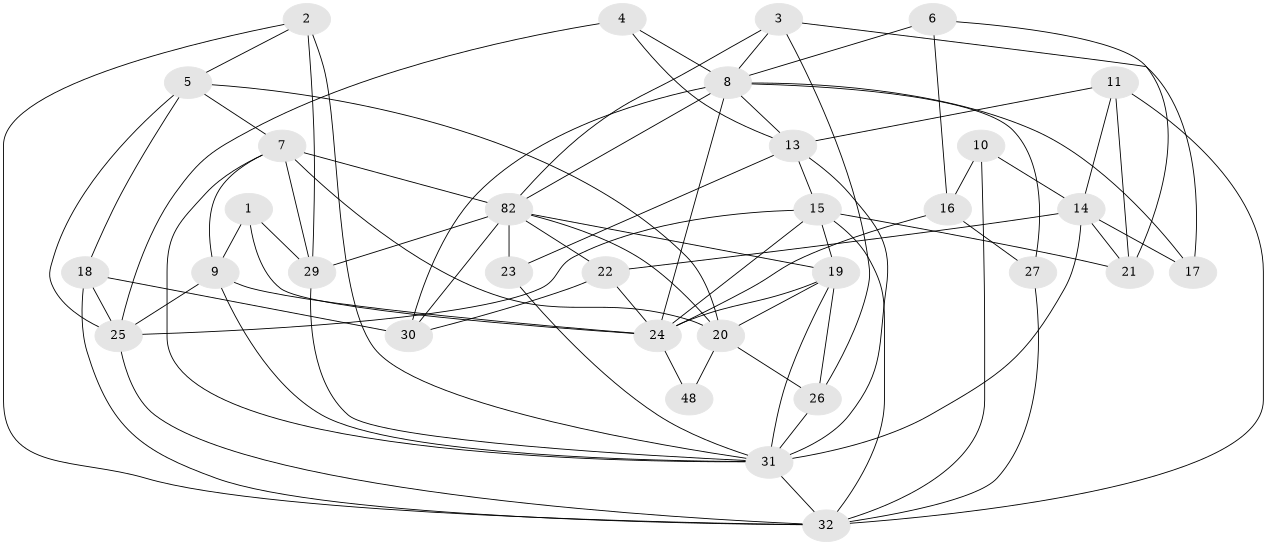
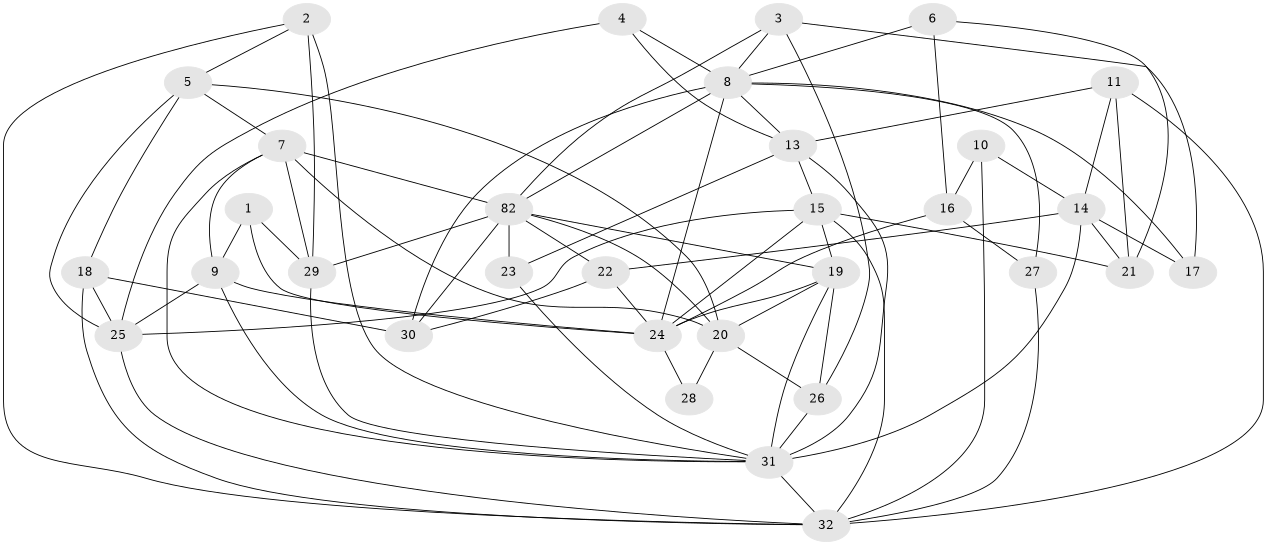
(689, 399) -> (689, 399)
